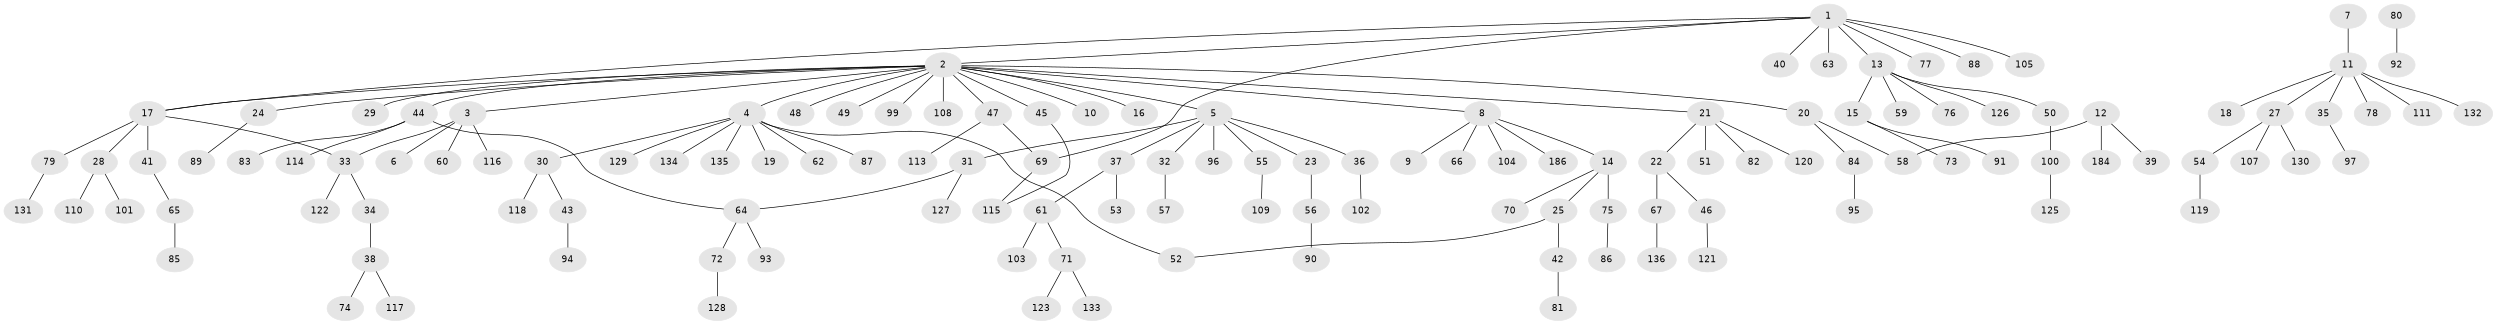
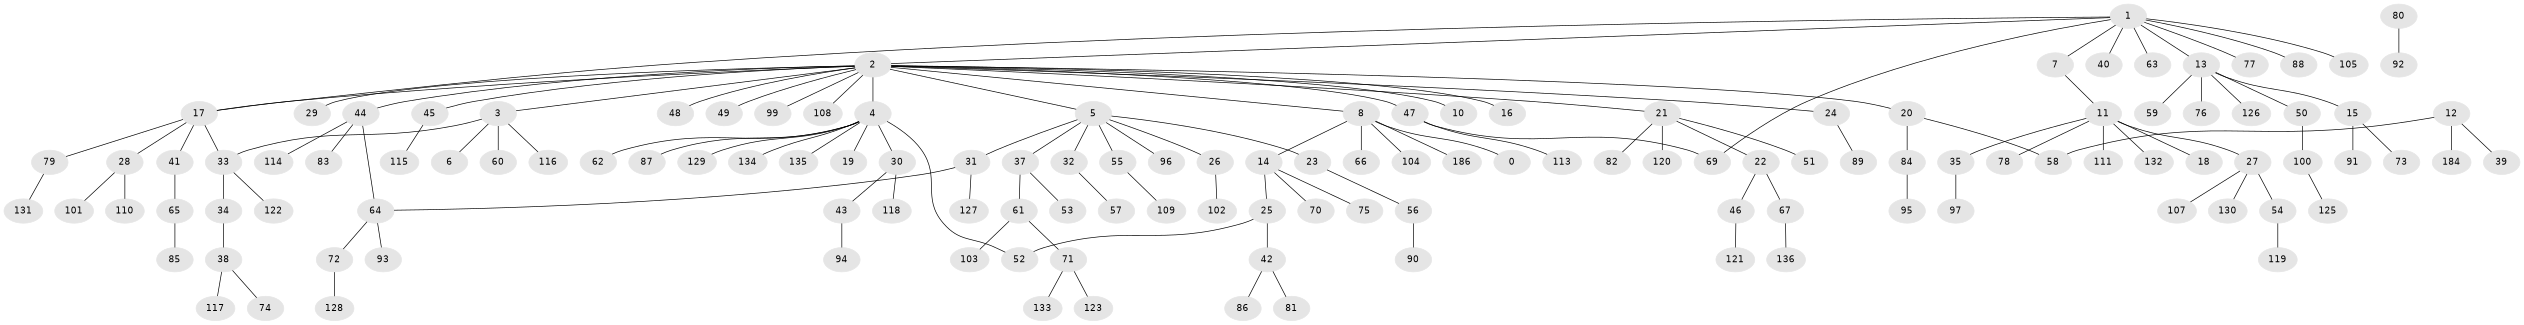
none -> (2092, 41)
(1360, 162) -> (1215, 162)
(1409, 162) -> (1512, 162)
(1017, 187) -> none
(1608, 235) -> (1255, 284)
